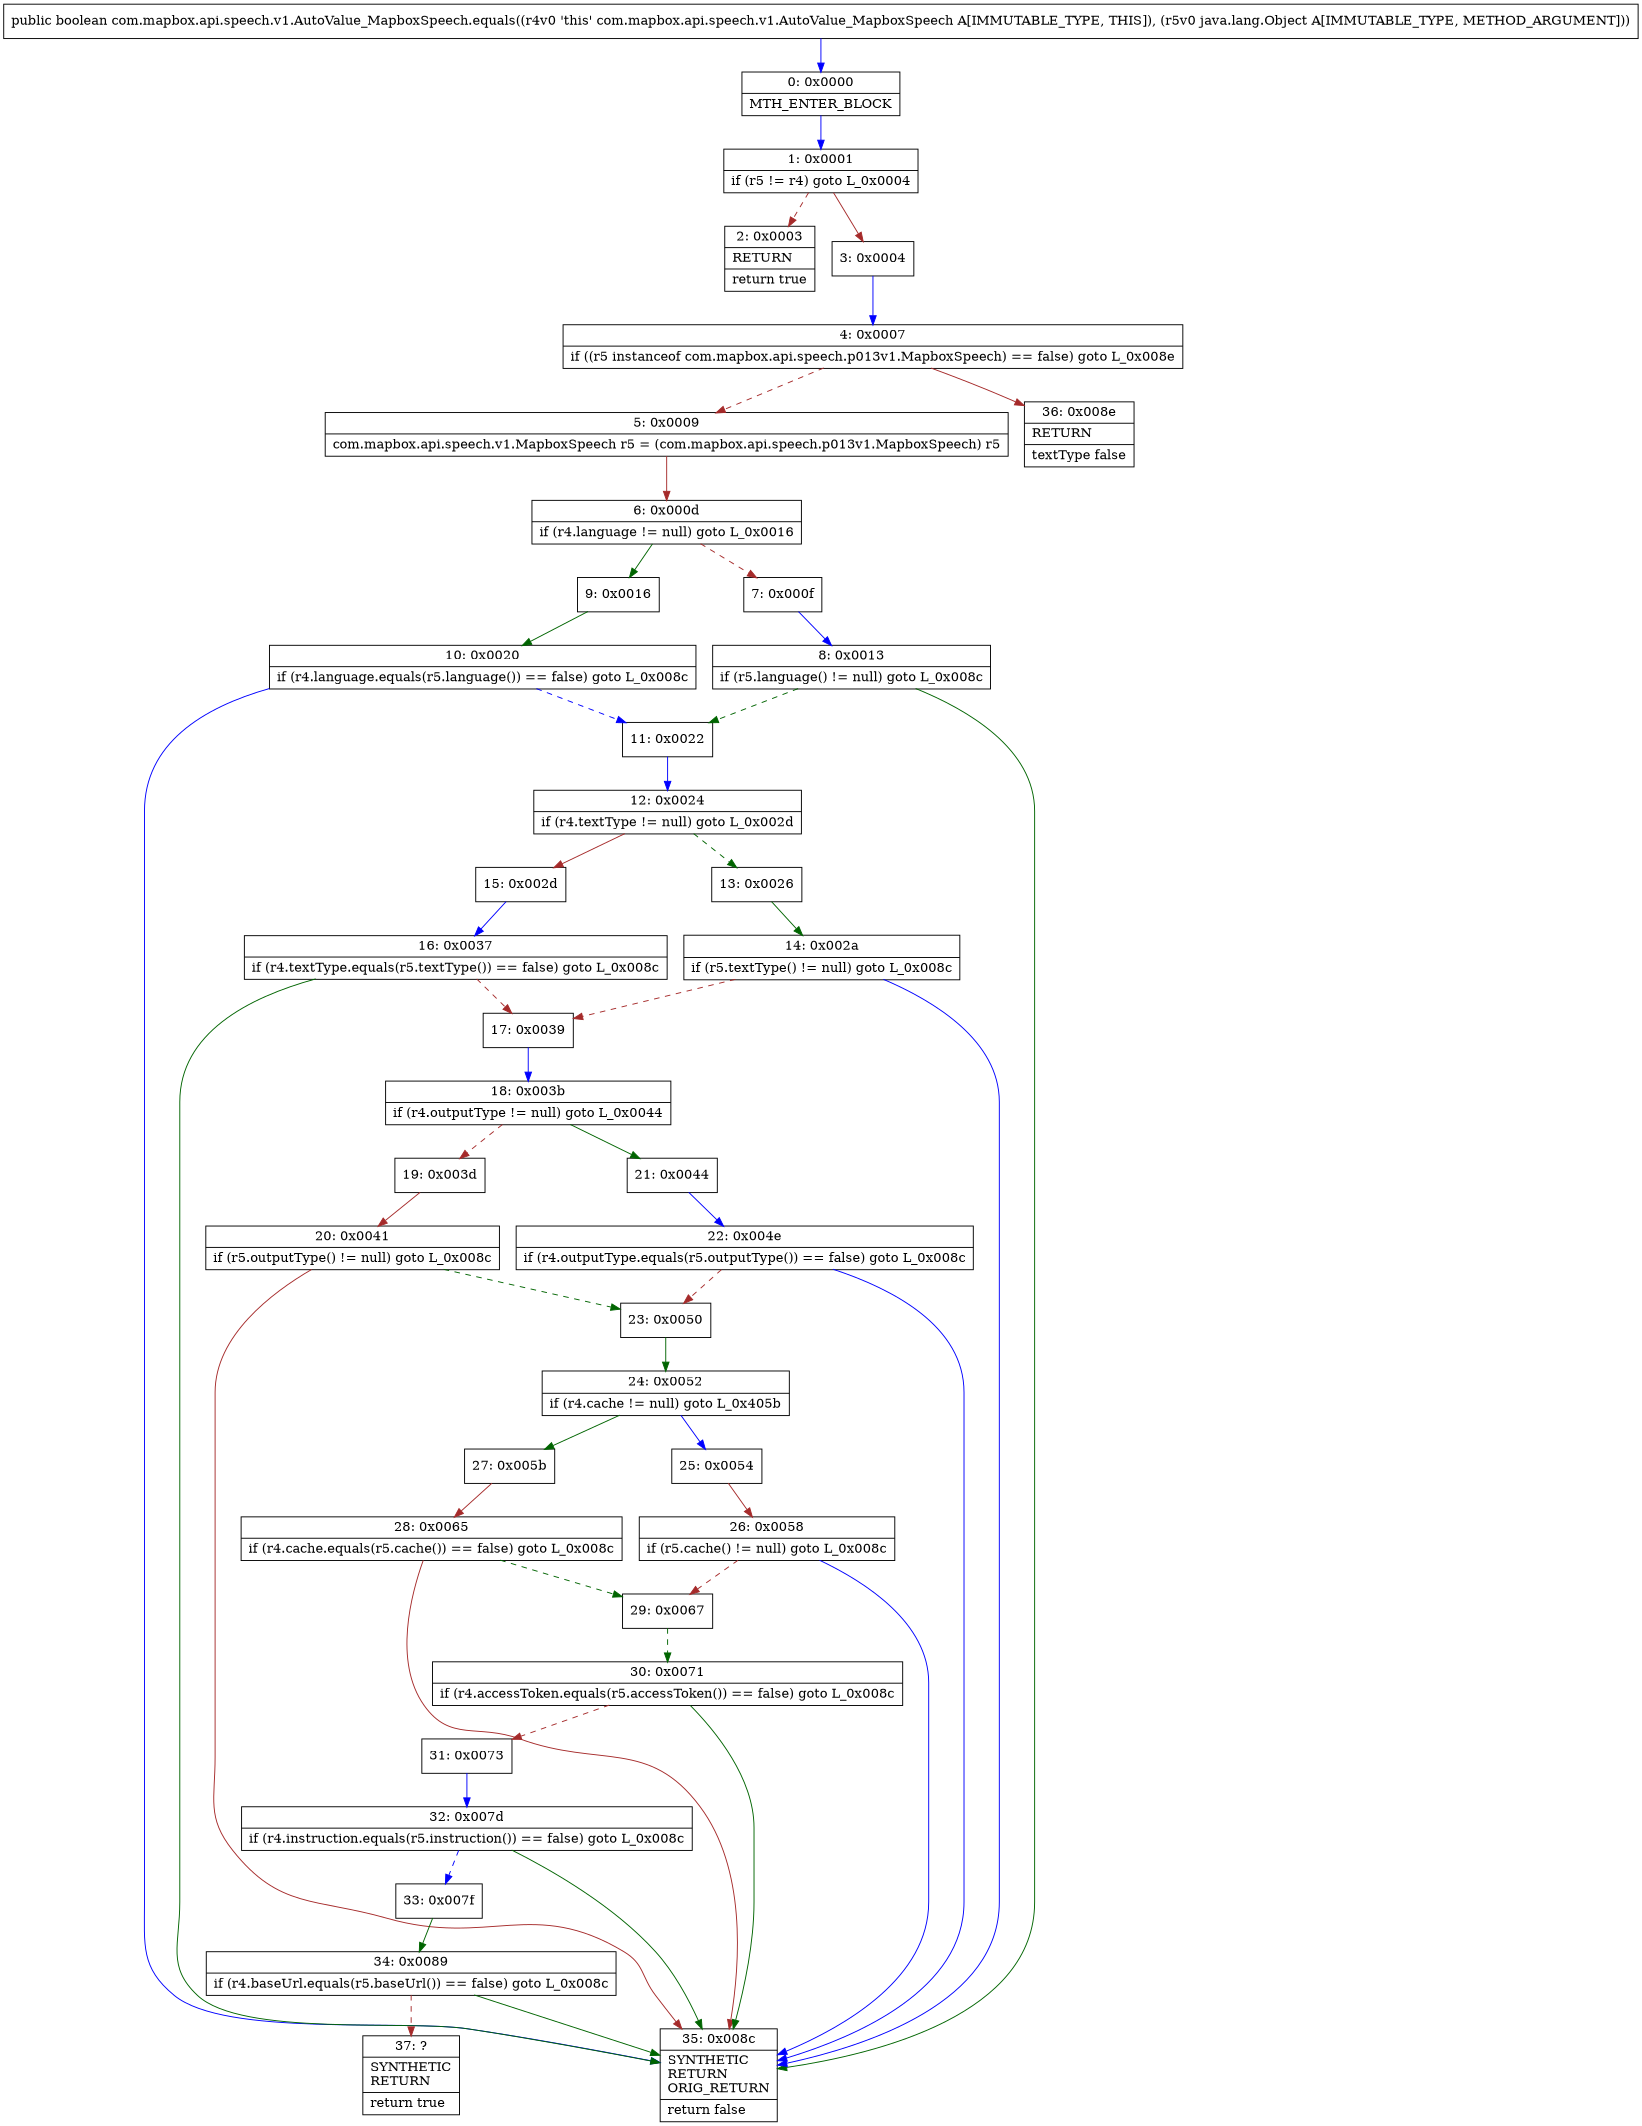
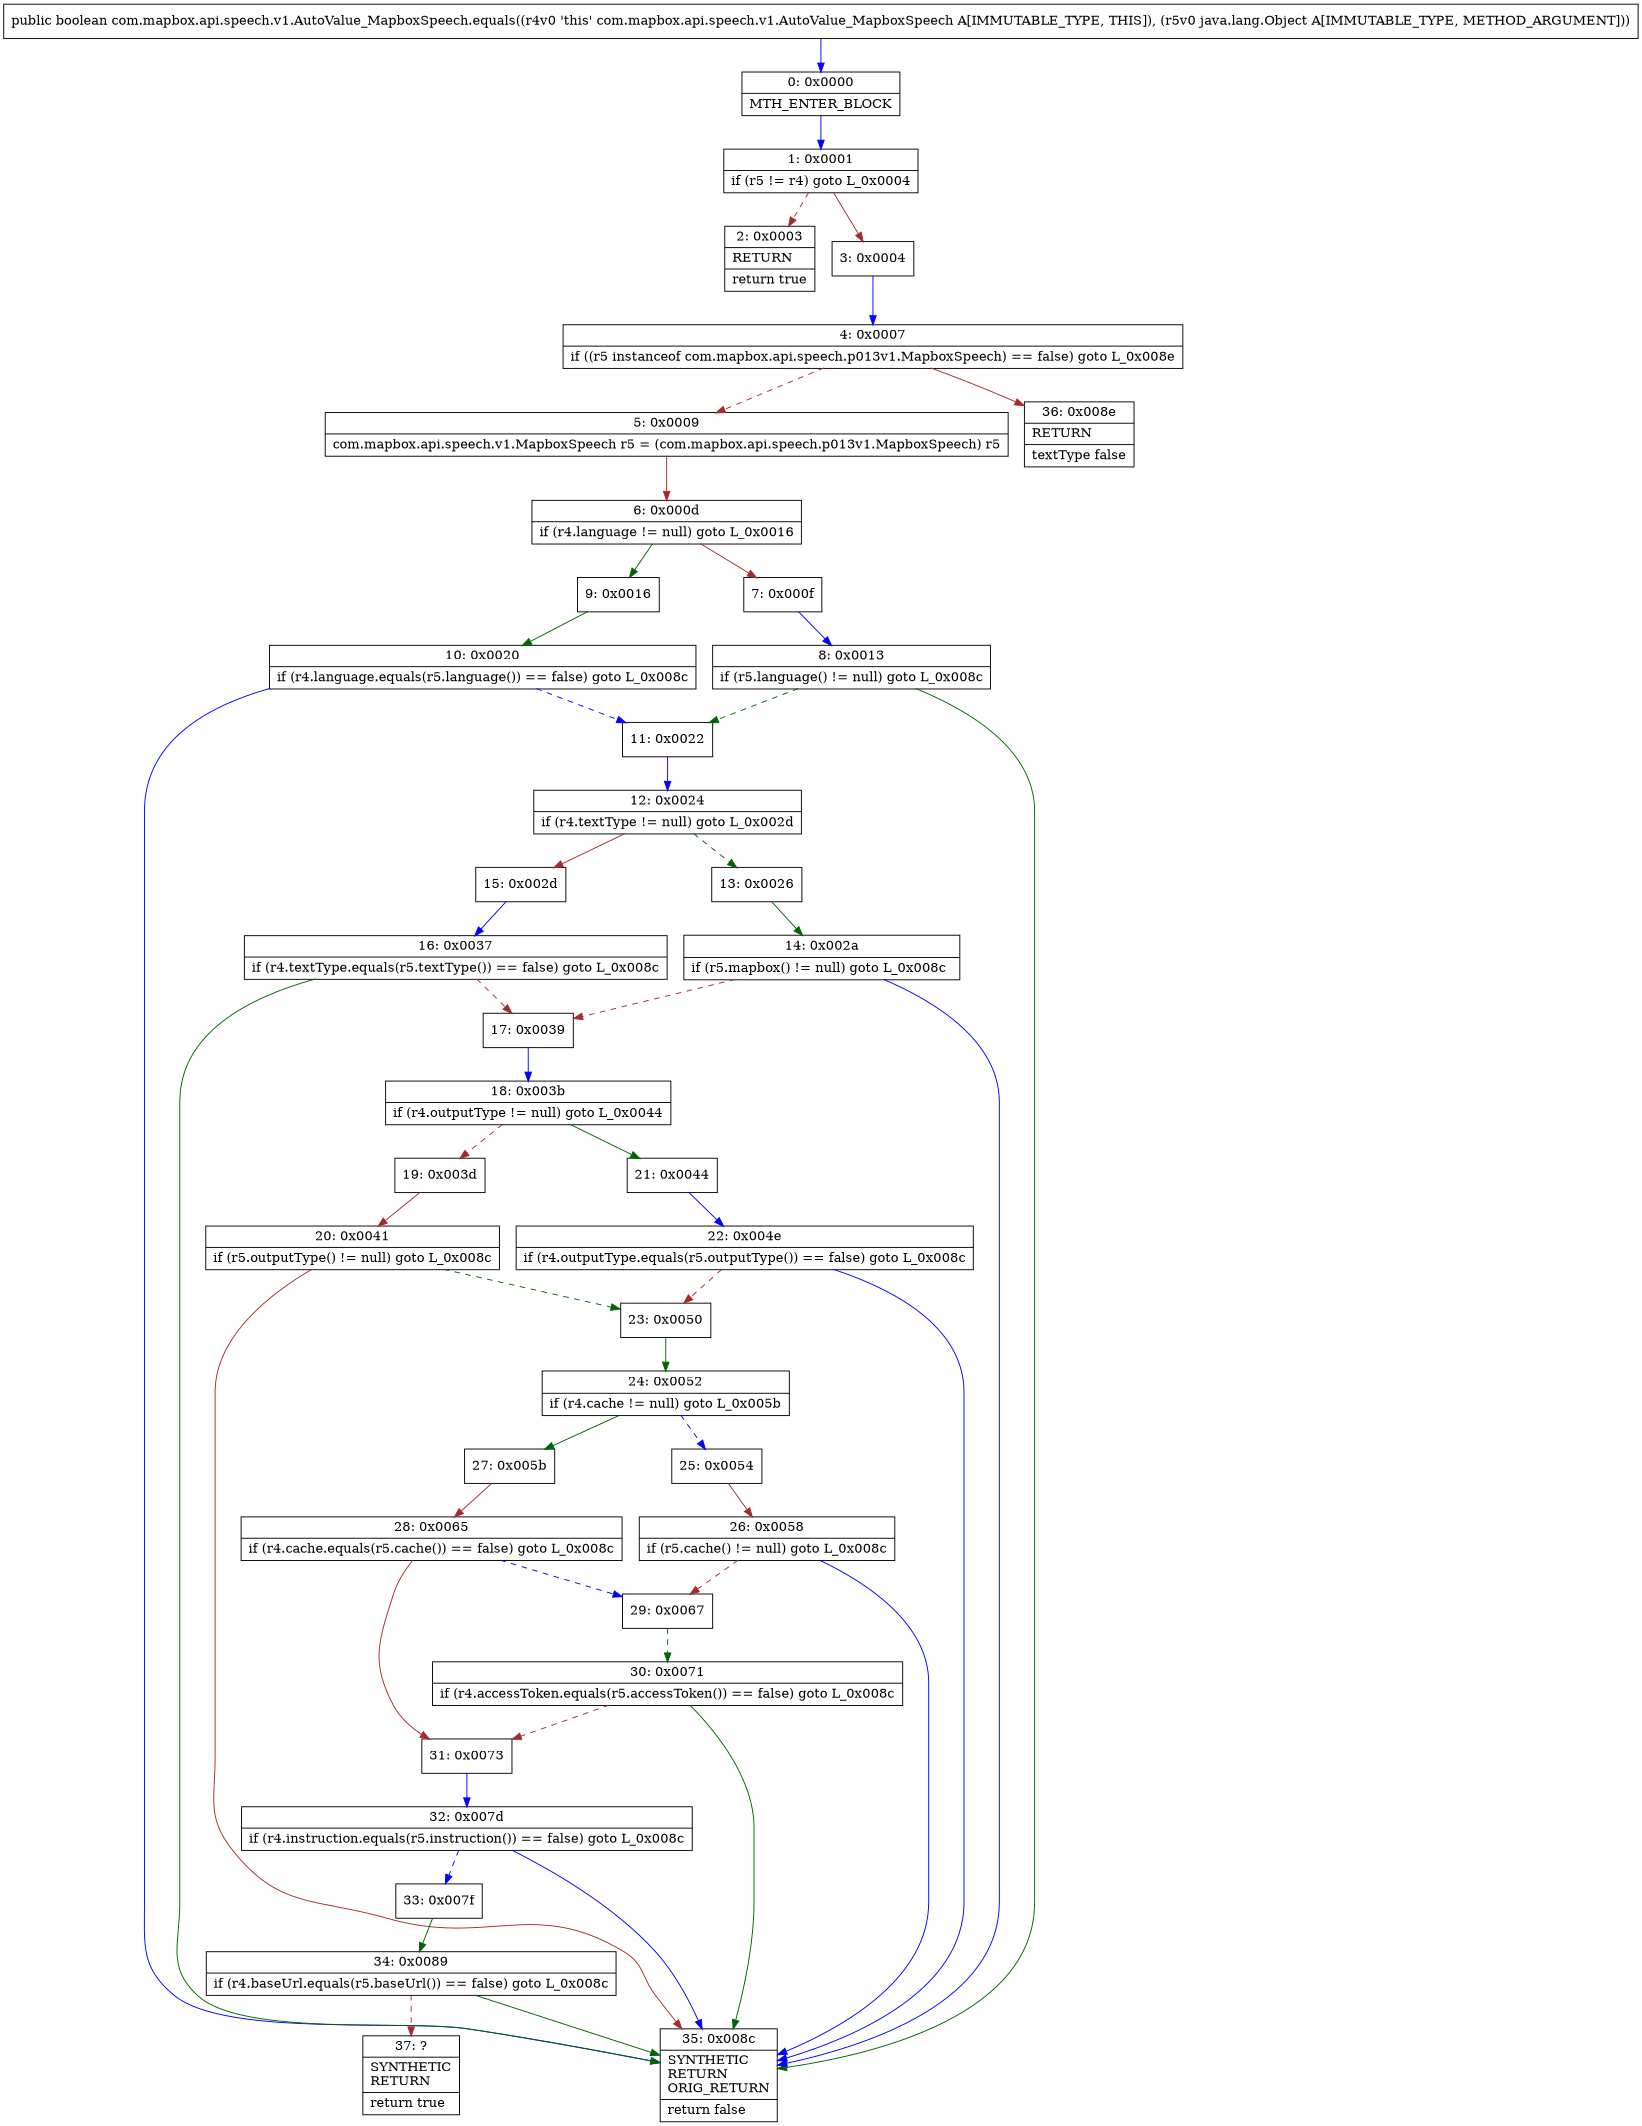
(725, 558) -> (725, 558)
(822, 968) -> (819, 968)
(666, 1404) -> (666, 1404)
(690, 1429) -> (690, 1429)
(557, 1577) -> (557, 1577)
(600, 1755) -> (379, 1651)
(621, 1919) -> (621, 1919)
